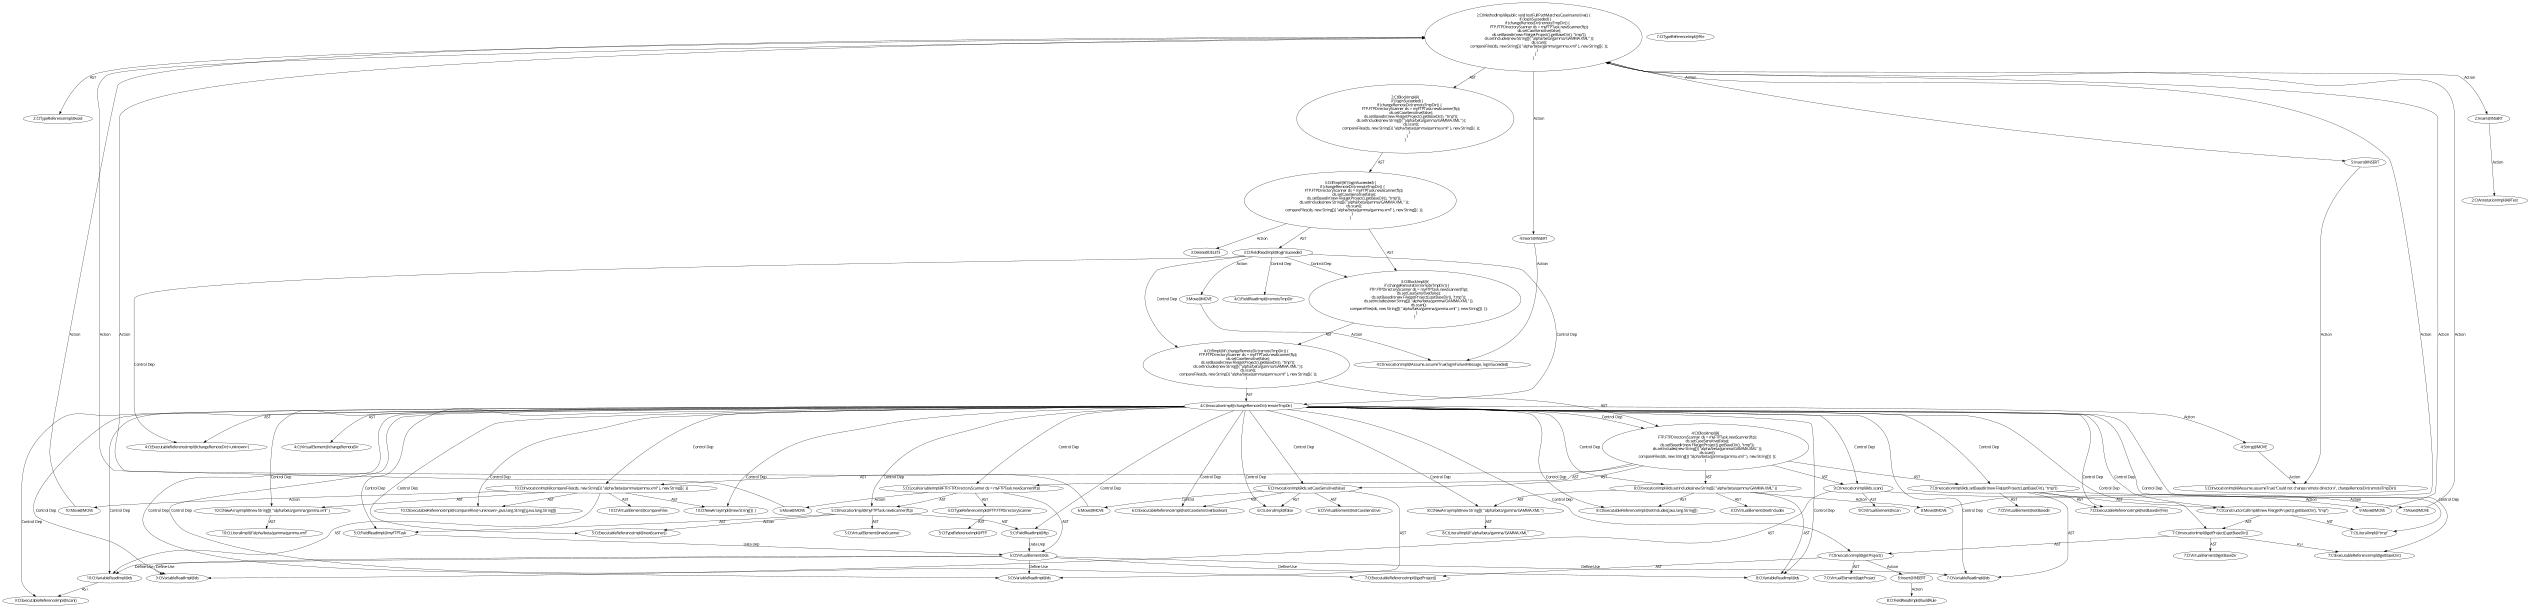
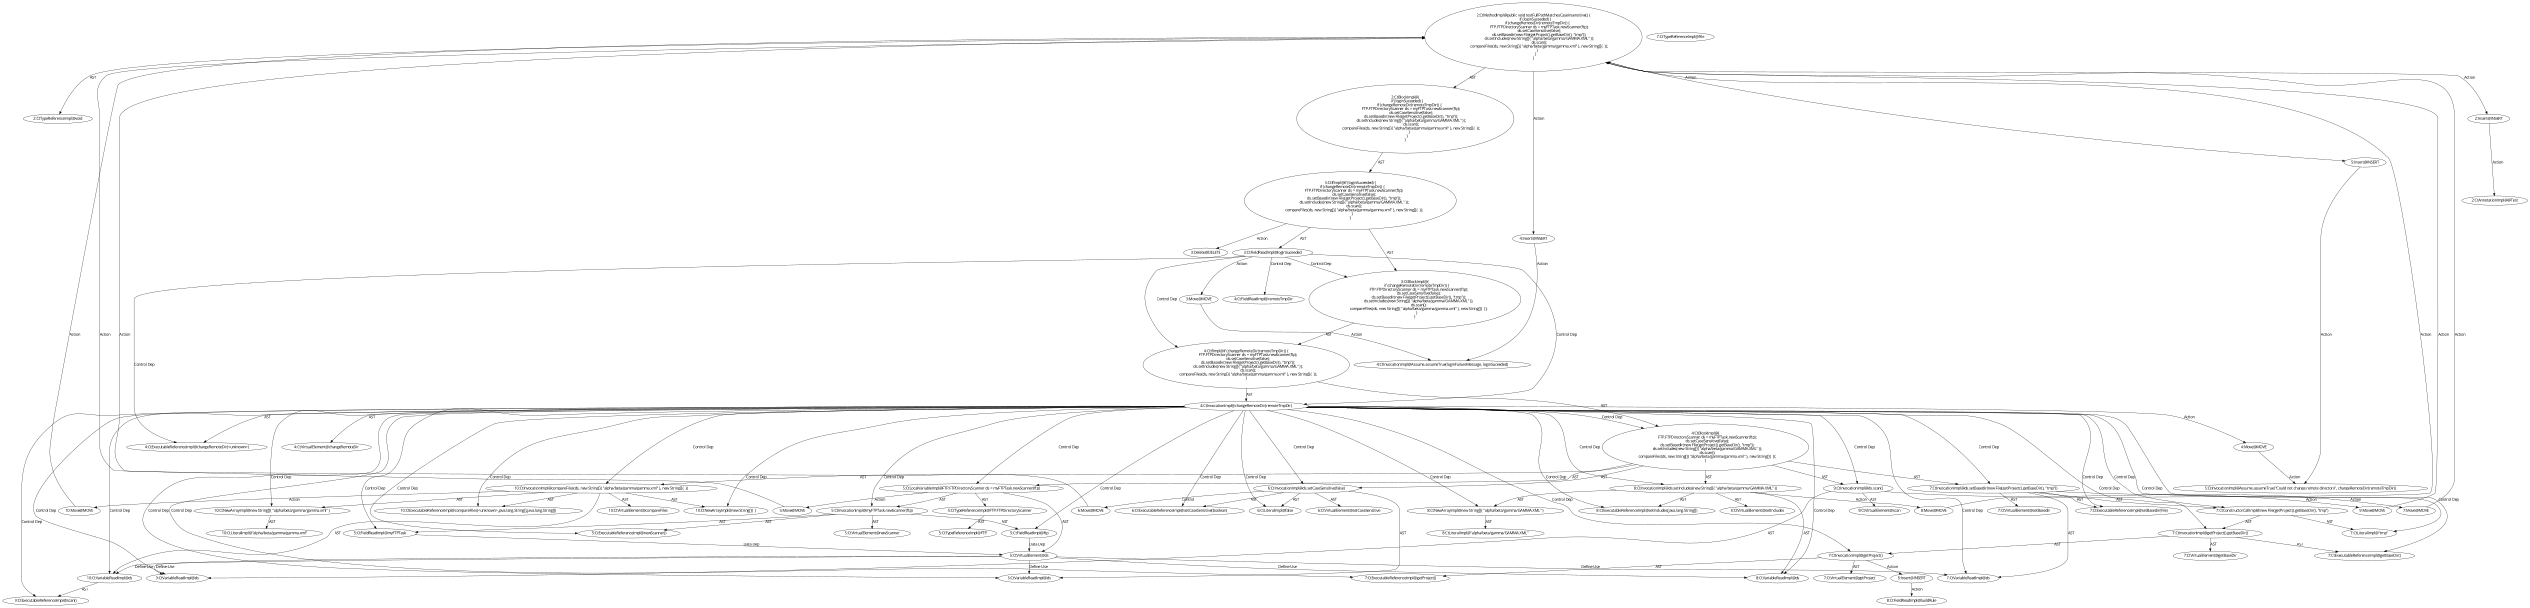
(2254, 447) -> (2254, 447)
(768, 522) -> (768, 522)
